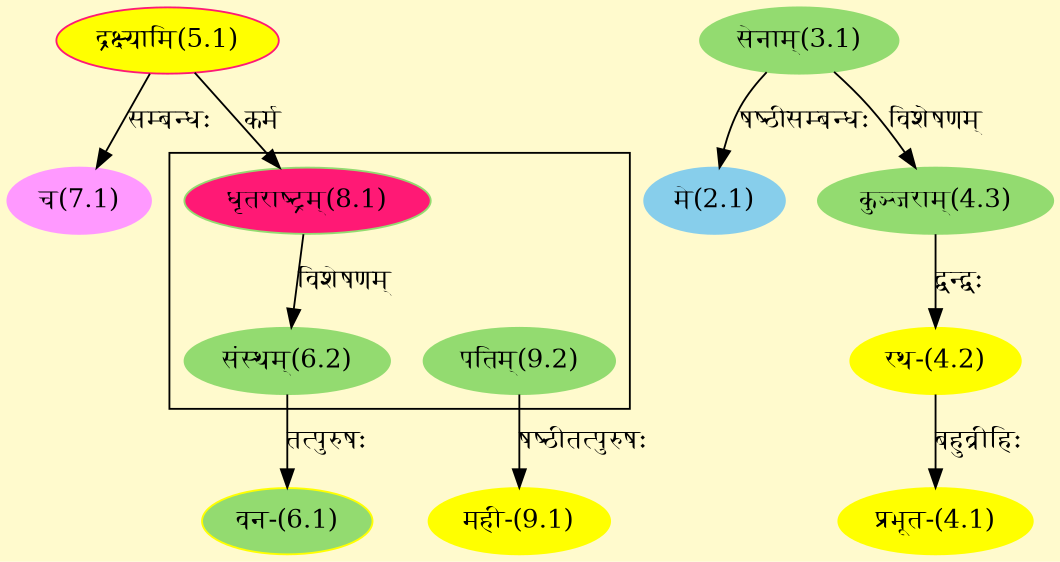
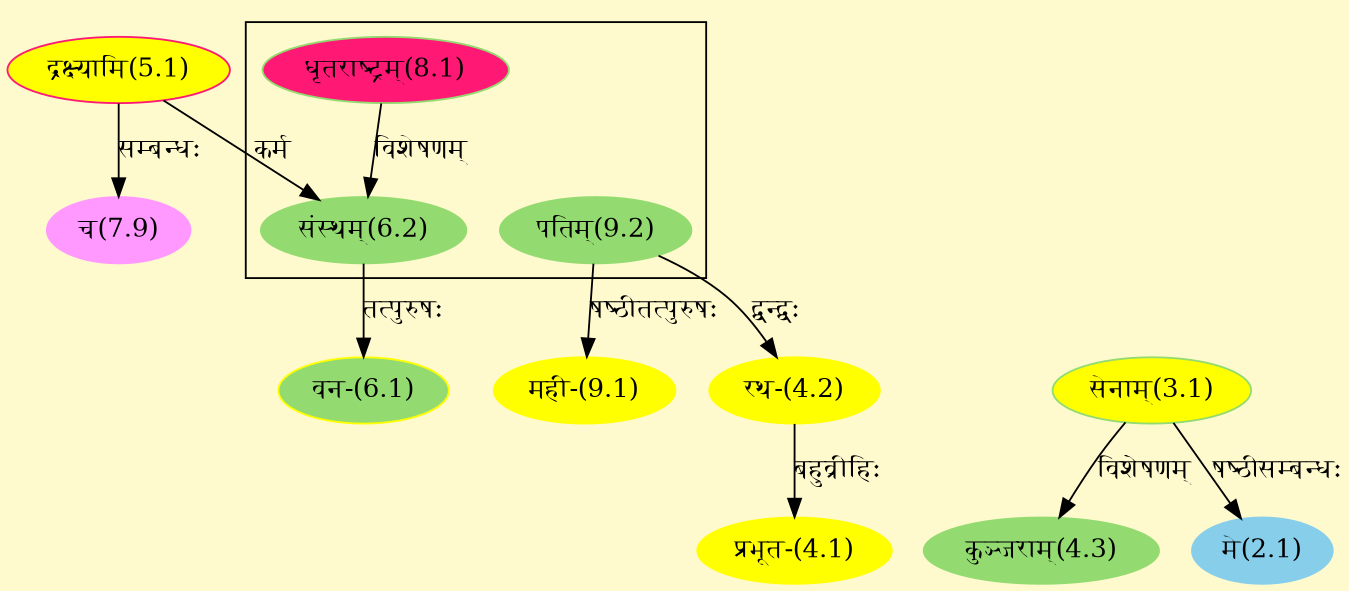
(799, 41) -> (1152, 390)
(231, 113) -> (233, 145)
(79, 201) -> (119, 230)
(936, 272) -> (719, 291)
